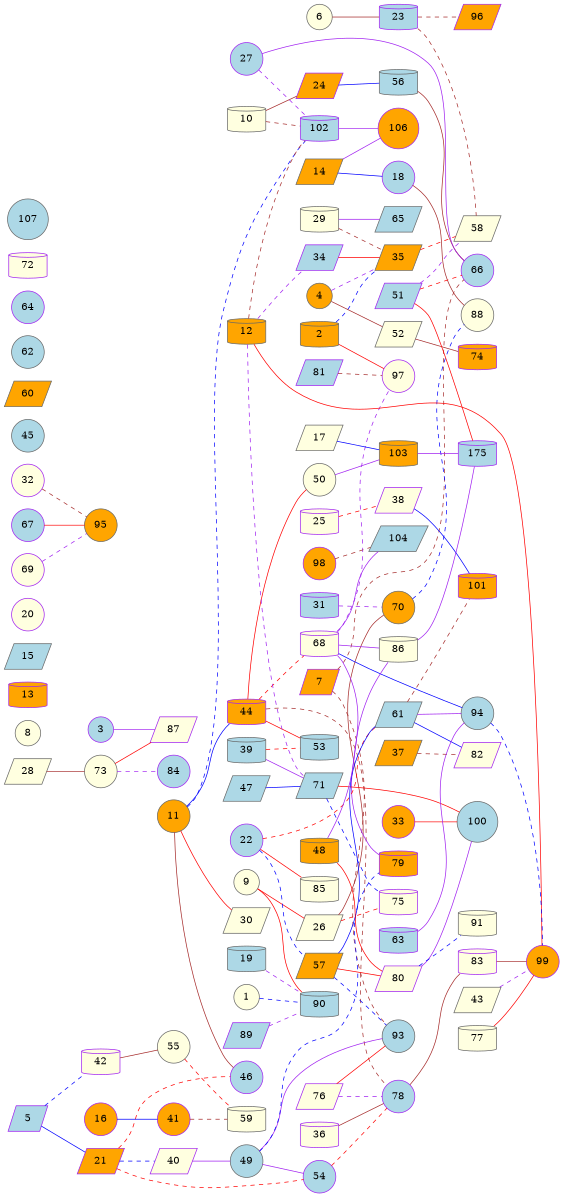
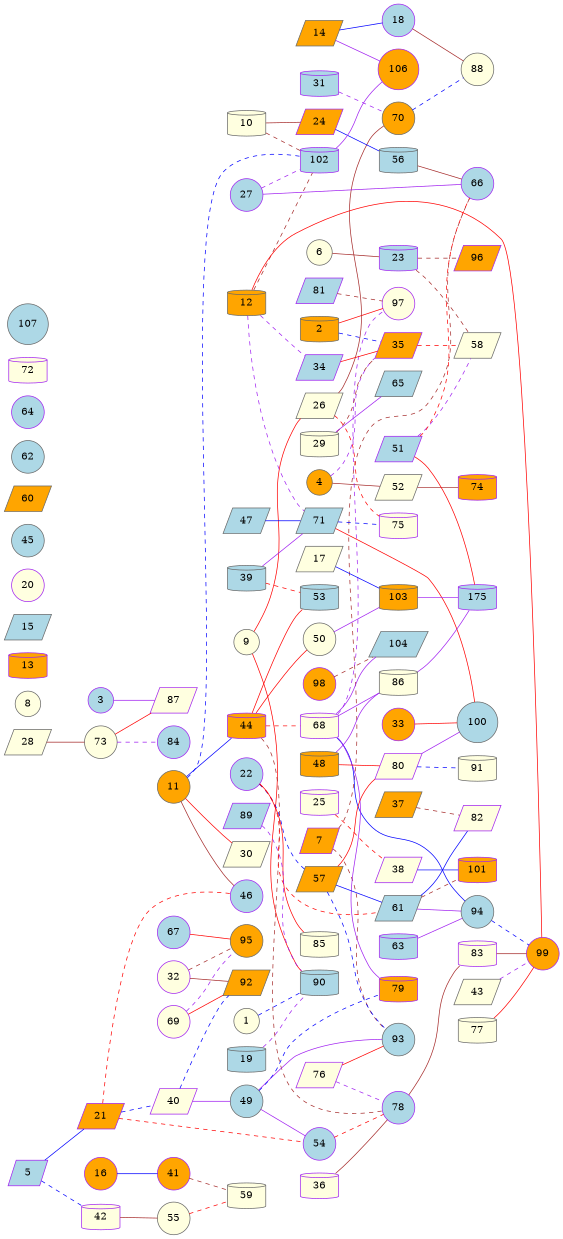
(398, 258) -> (398, 345)
none -> (247, 983)
